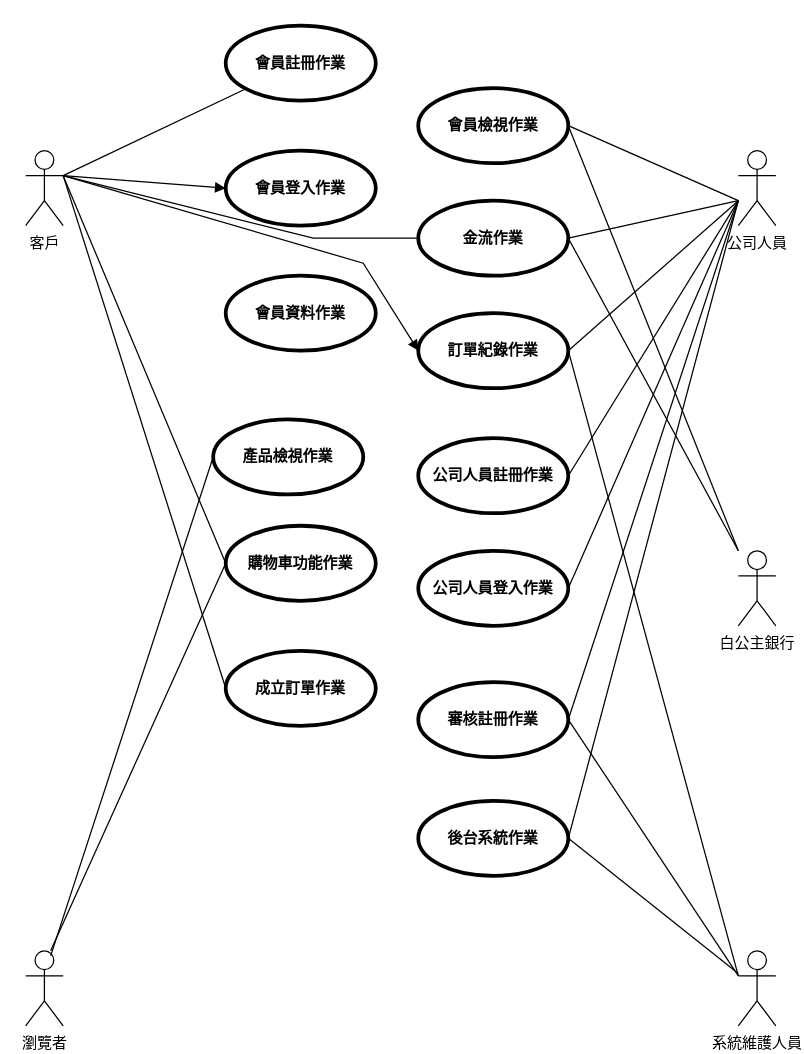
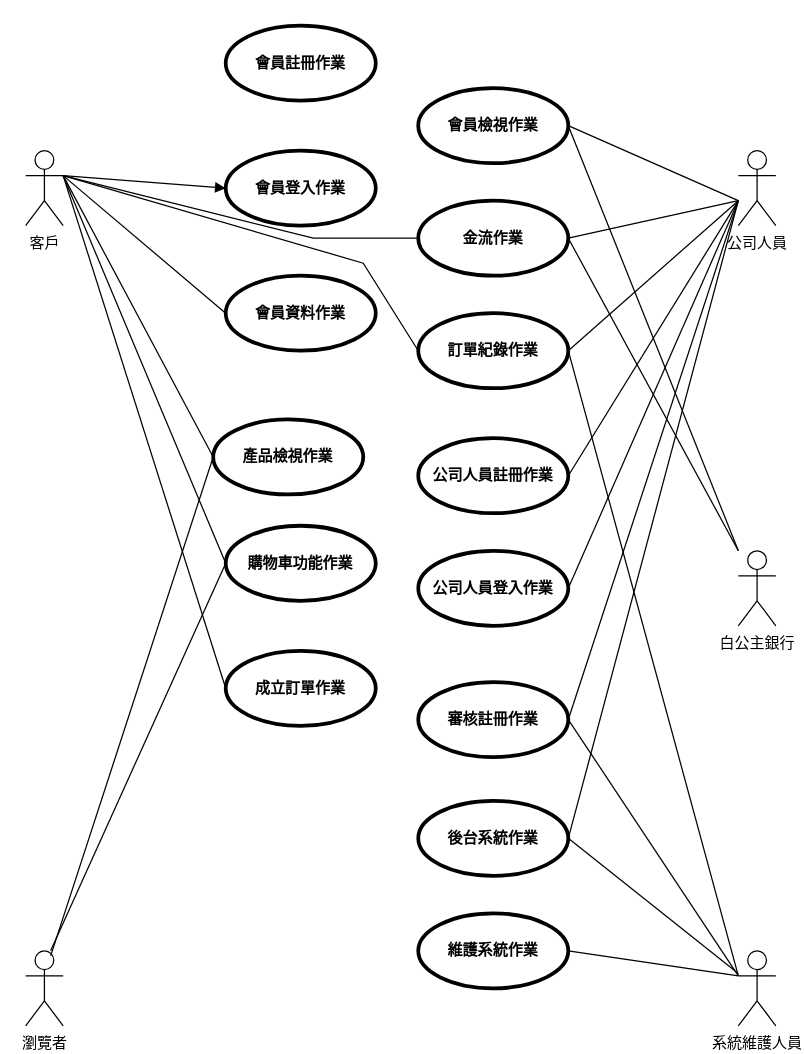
(155, 132) -> (143, 325)
none -> (146, 246)
(412, 340) -> (414, 344)
none -> (493, 951)
none -> (652, 963)
